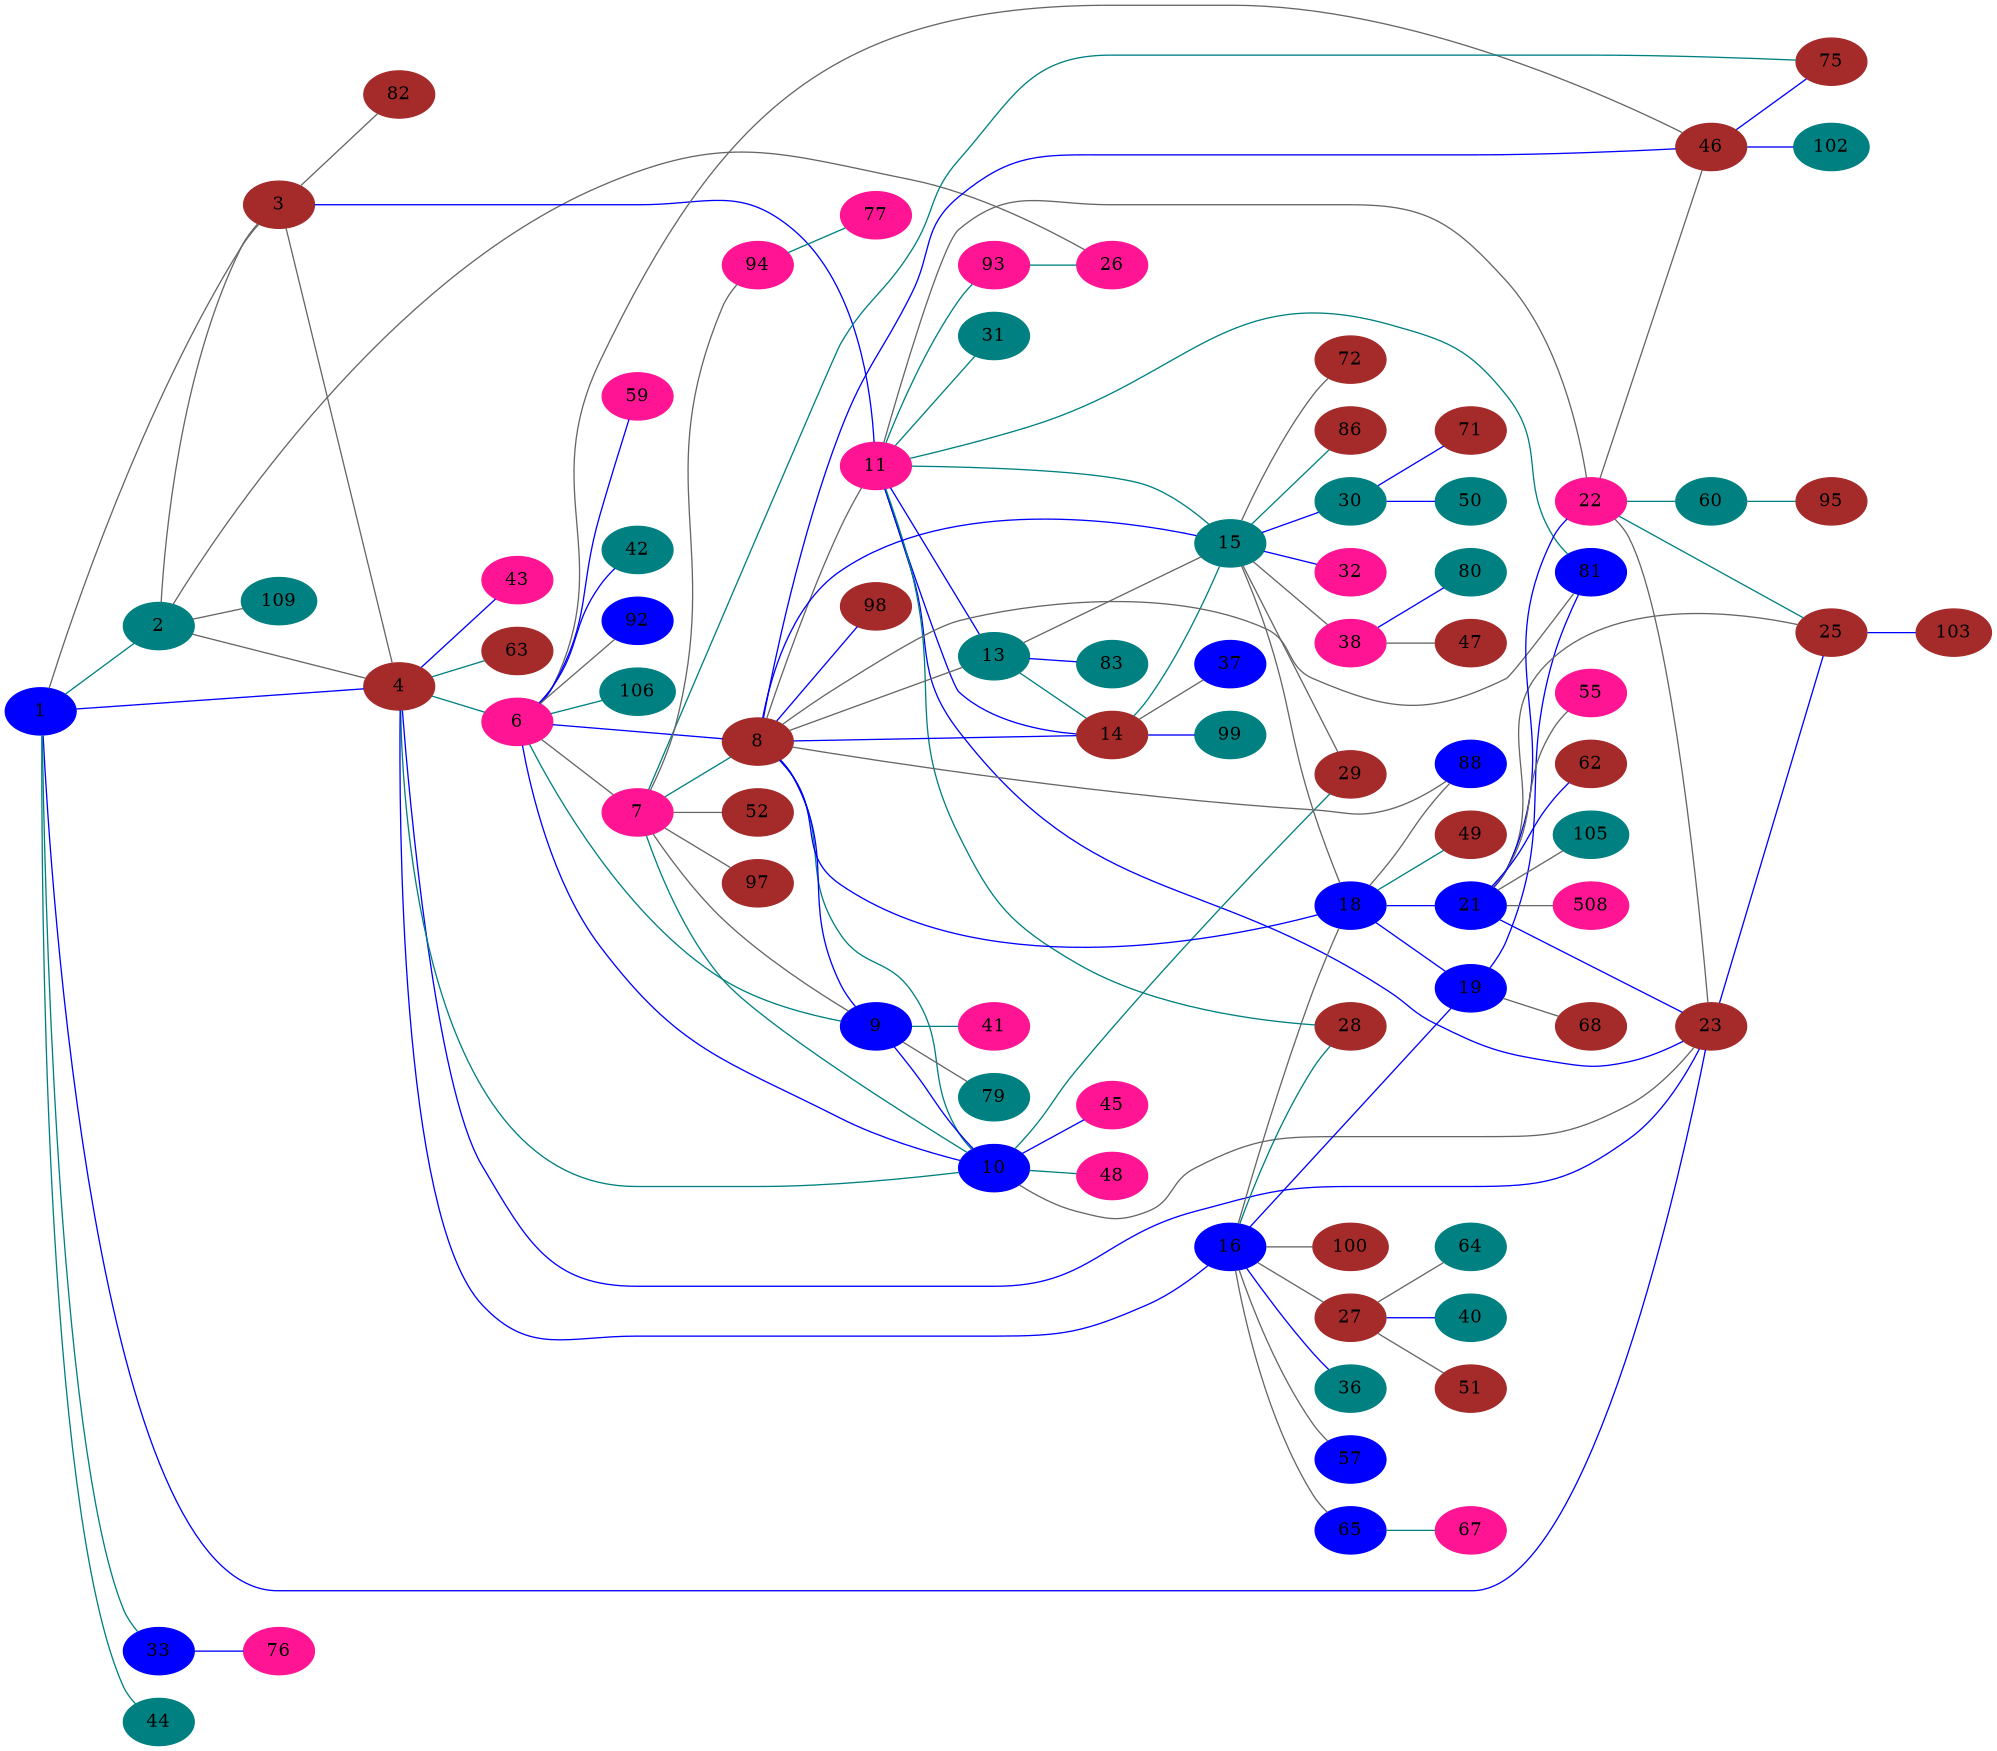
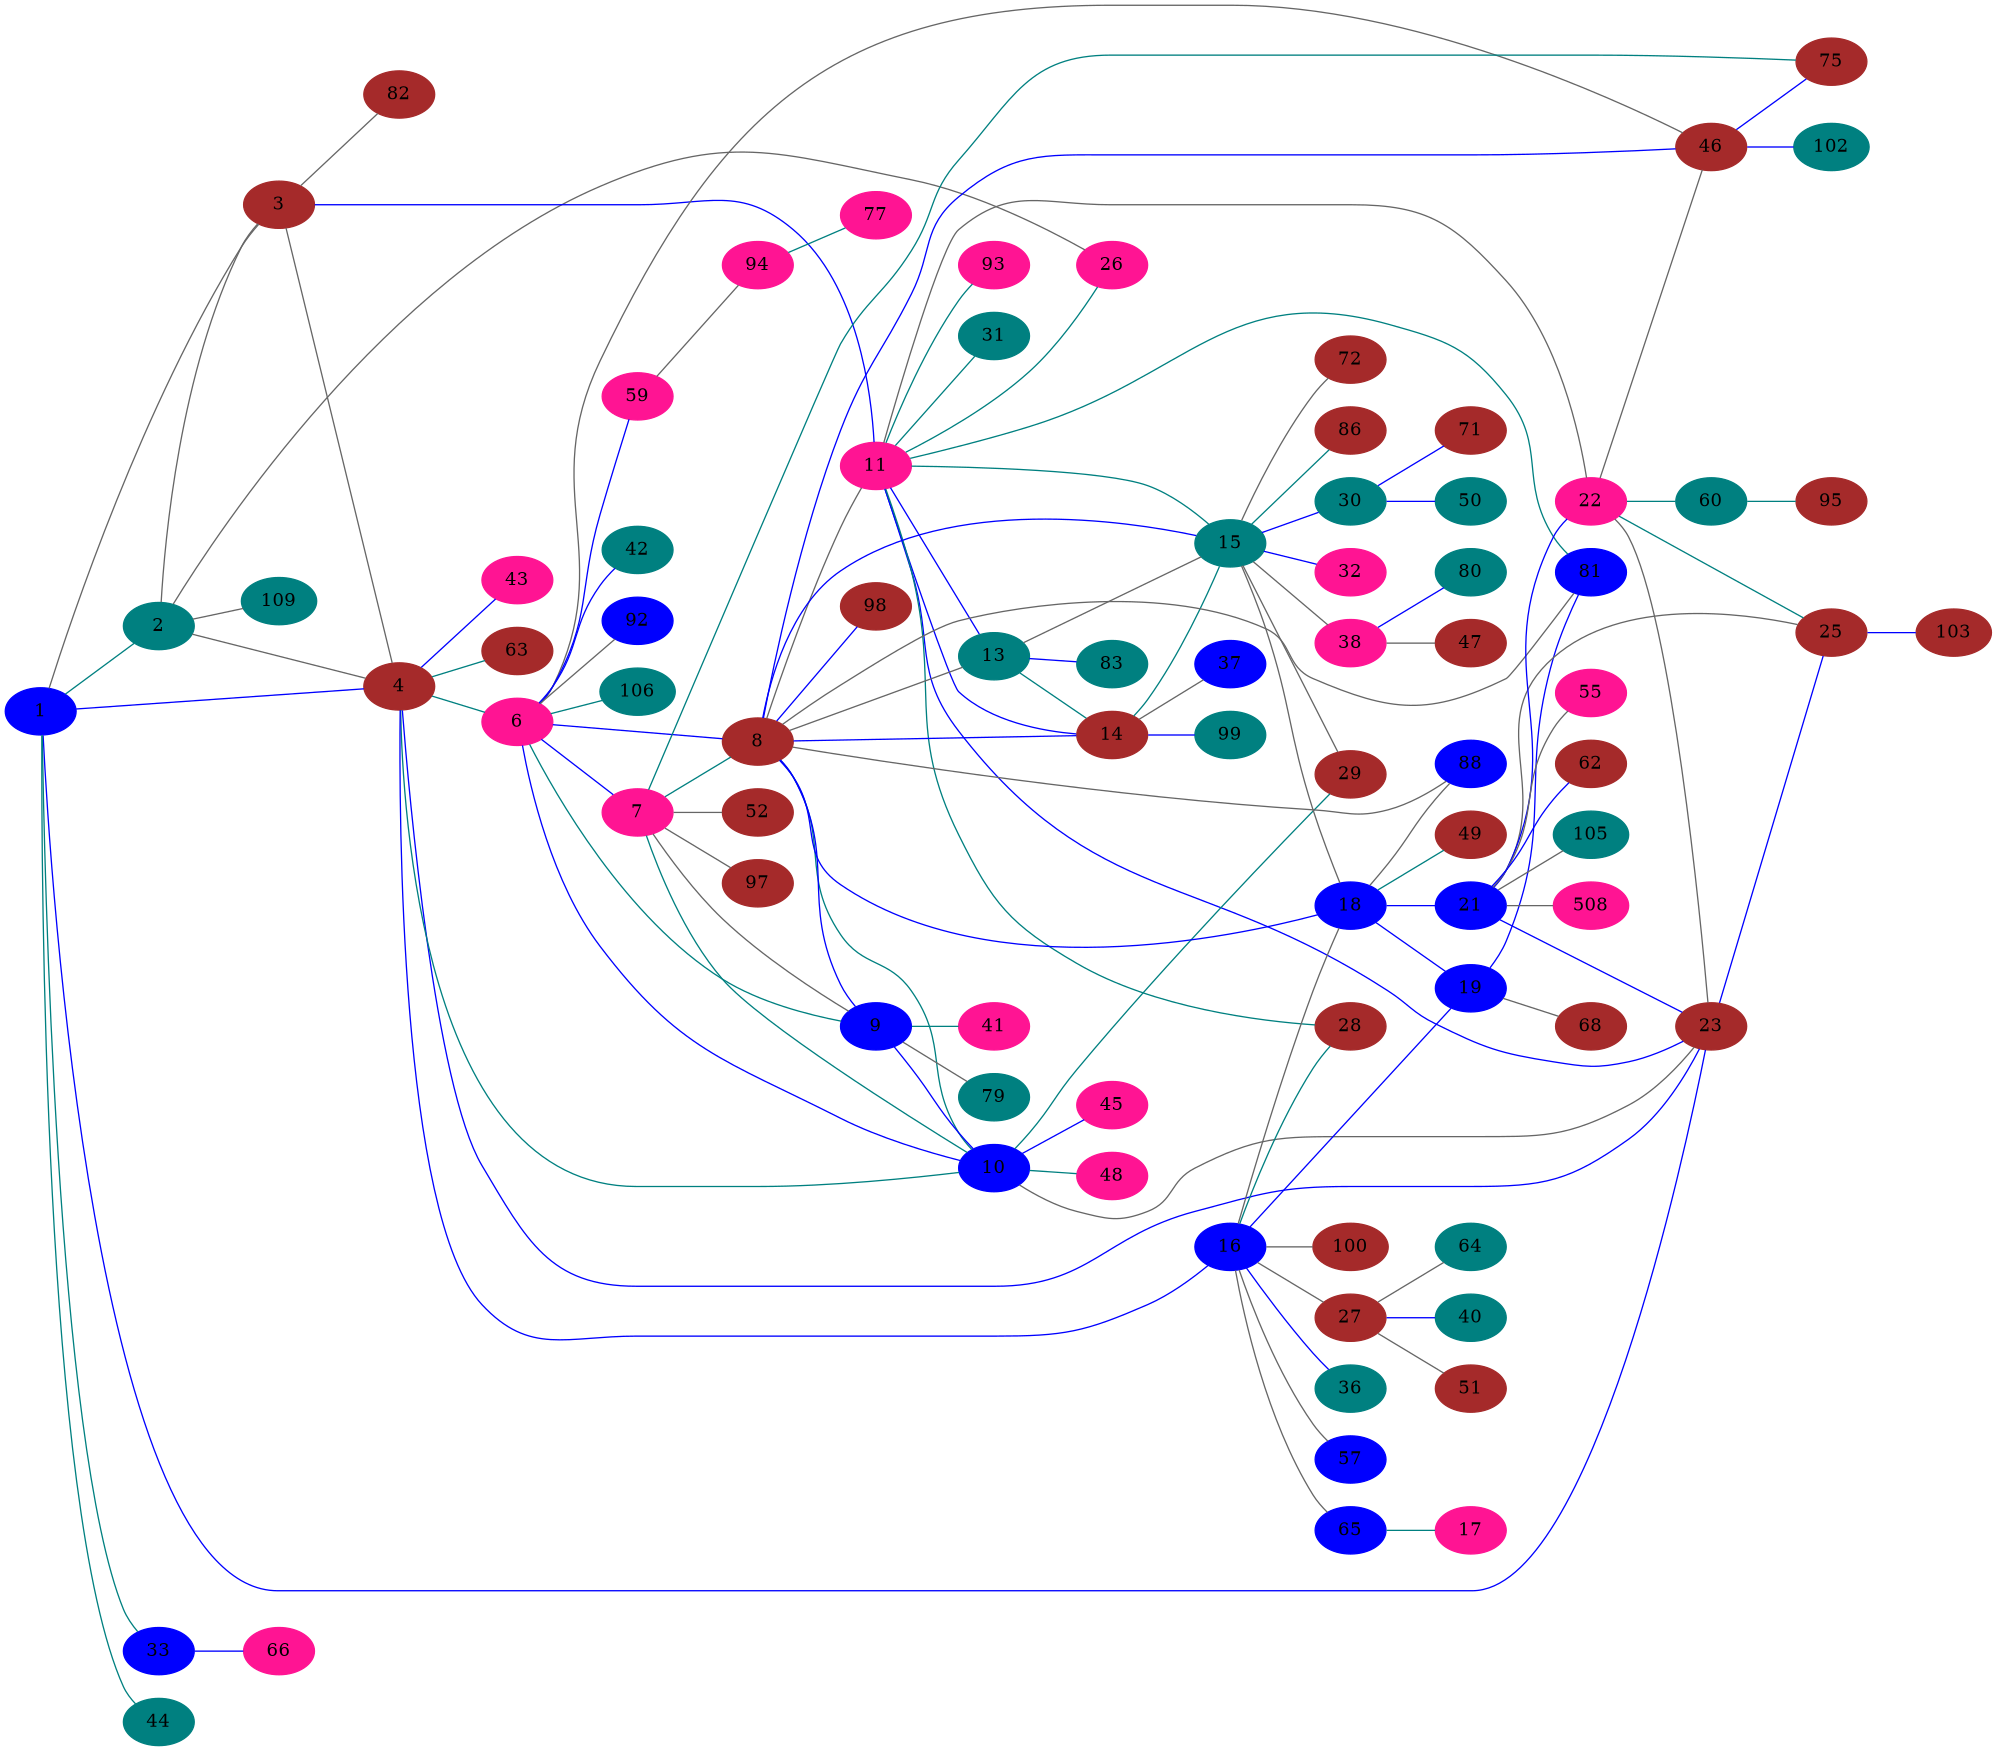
(1053, 265) -> (1015, 384)
(691, 536) -> (698, 331)
(577, 767) -> (577, 767)
(1471, 1530) -> (1471, 1530)
(279, 1651) -> (279, 1651)
